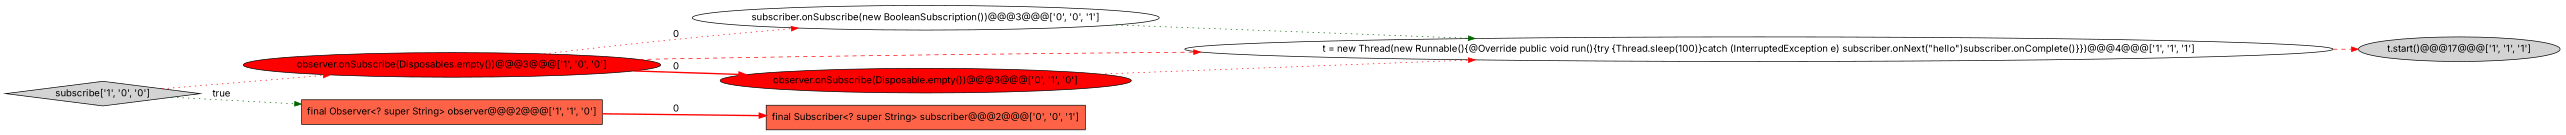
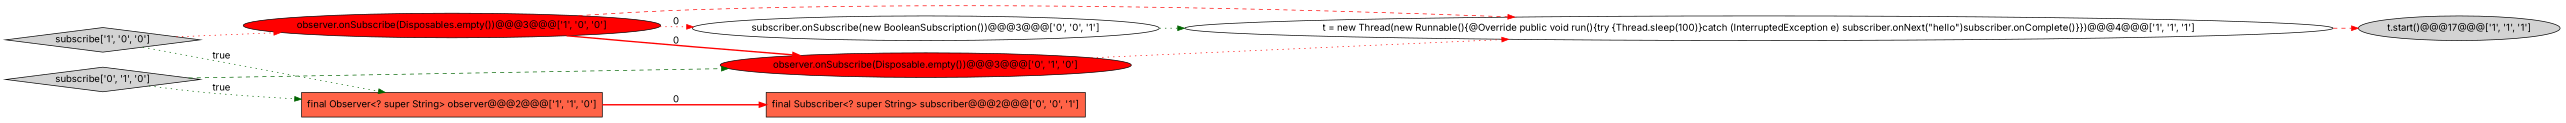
none -> (103, 79)
